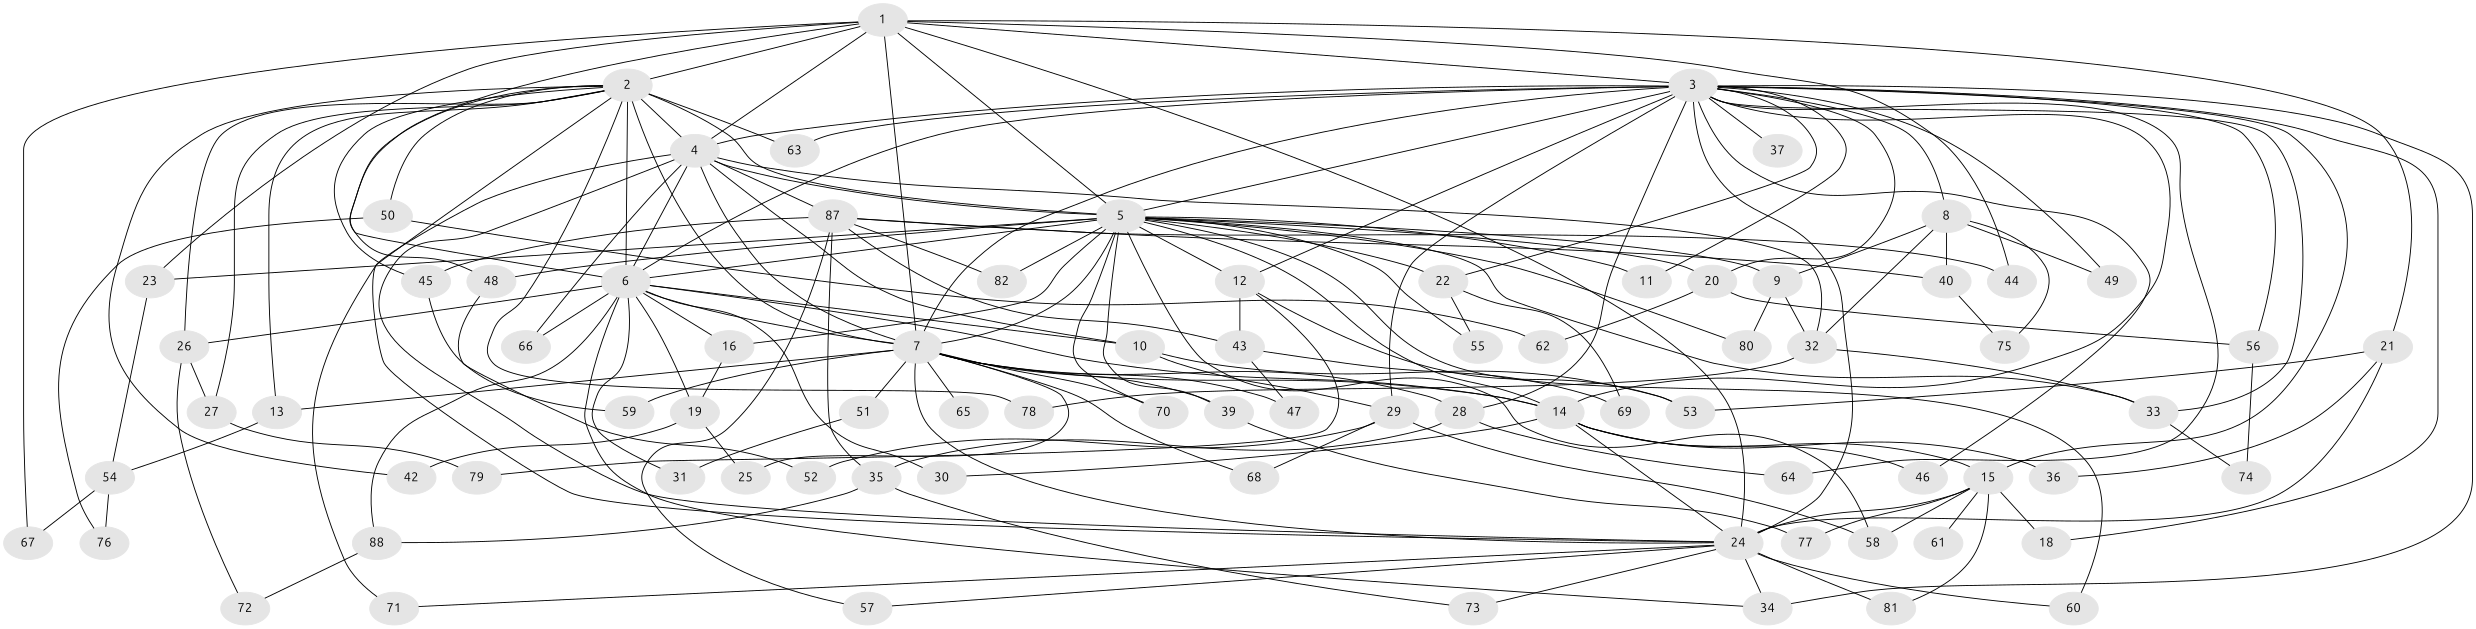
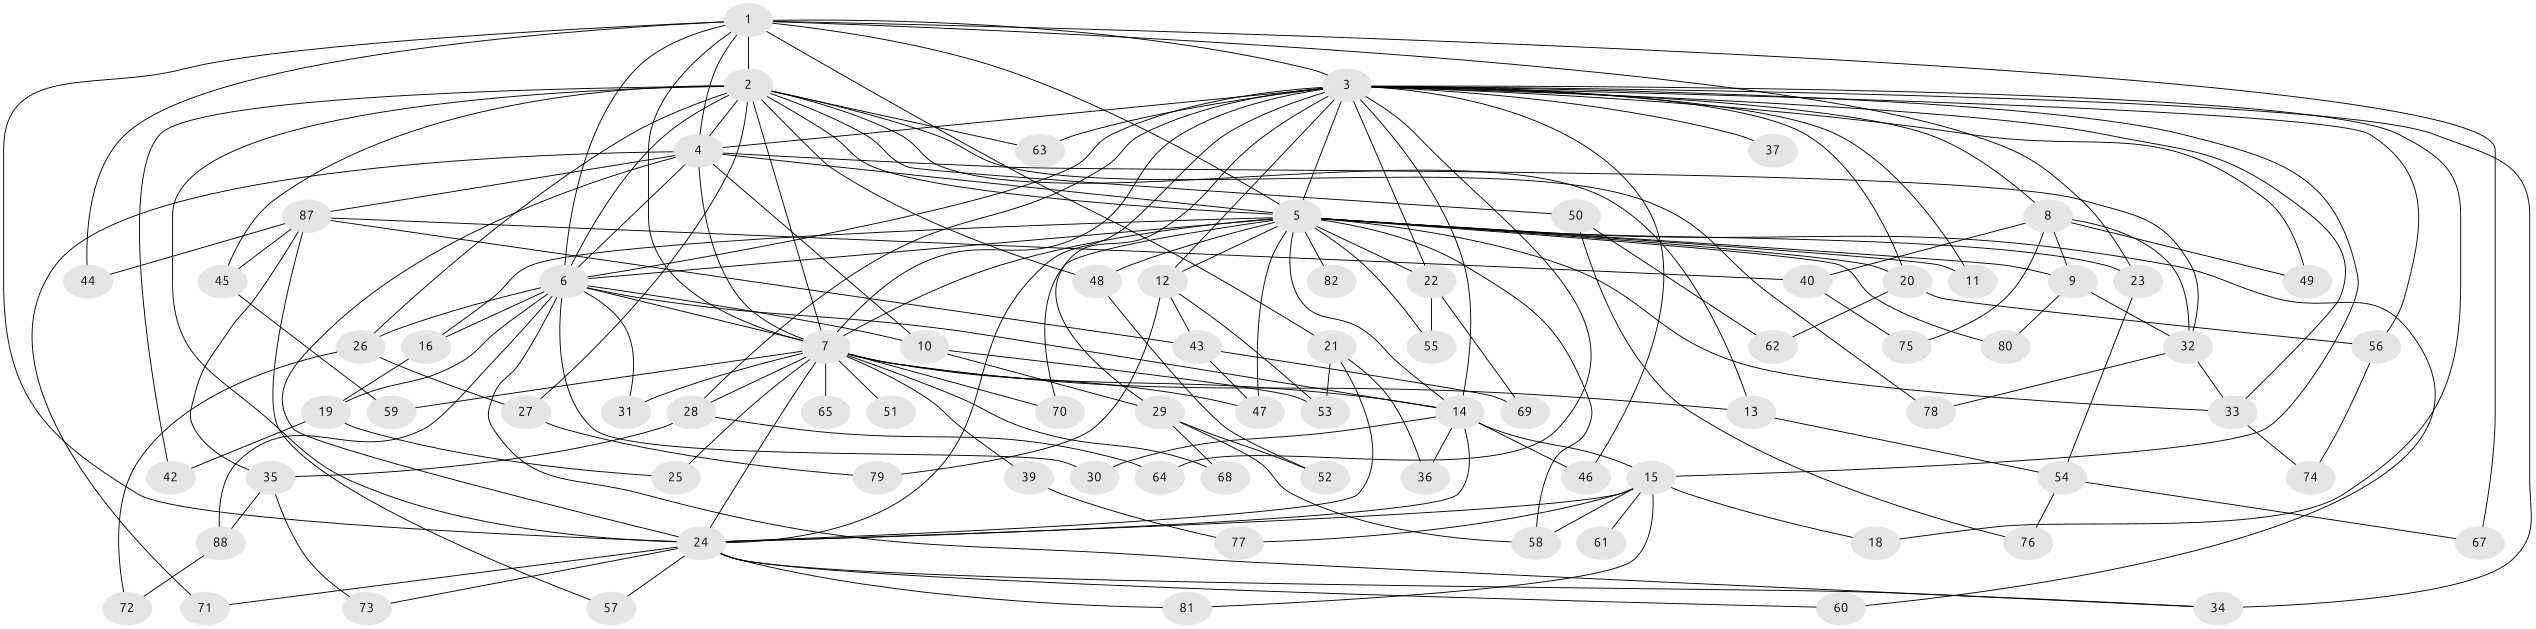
(921, 249) -> none
(526, 347) -> none
(1104, 354) -> (1260, 311)
(770, 441) -> (719, 376)
